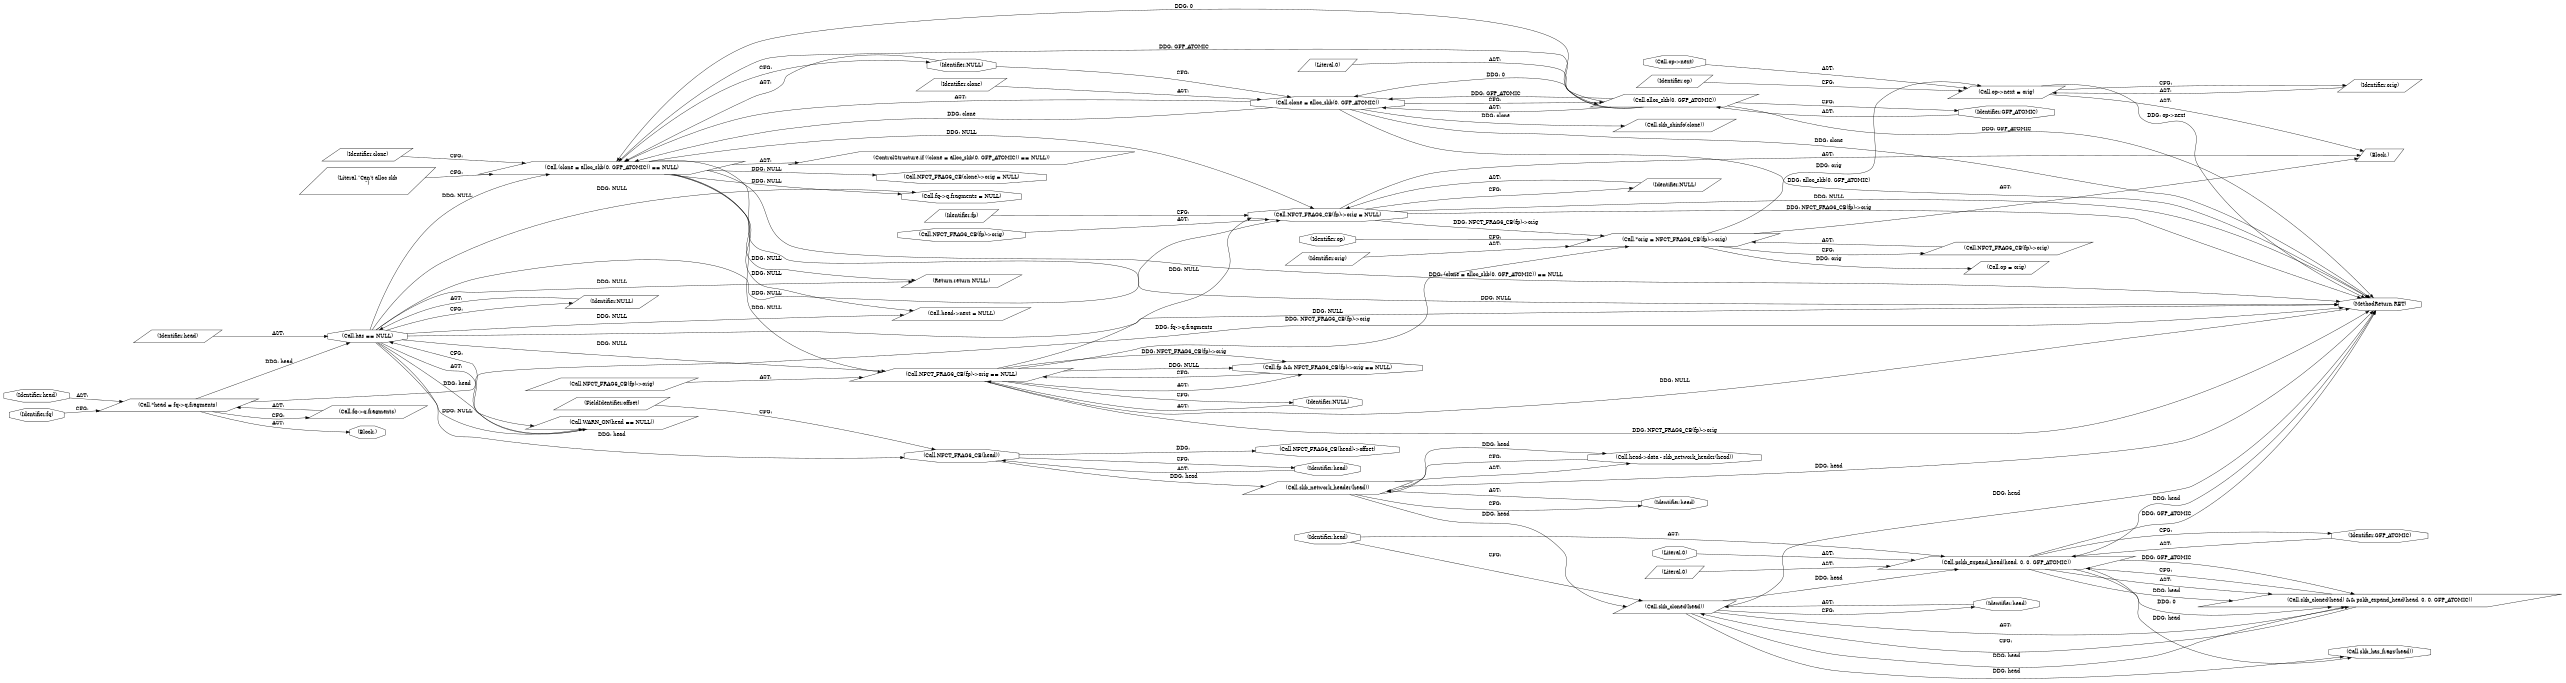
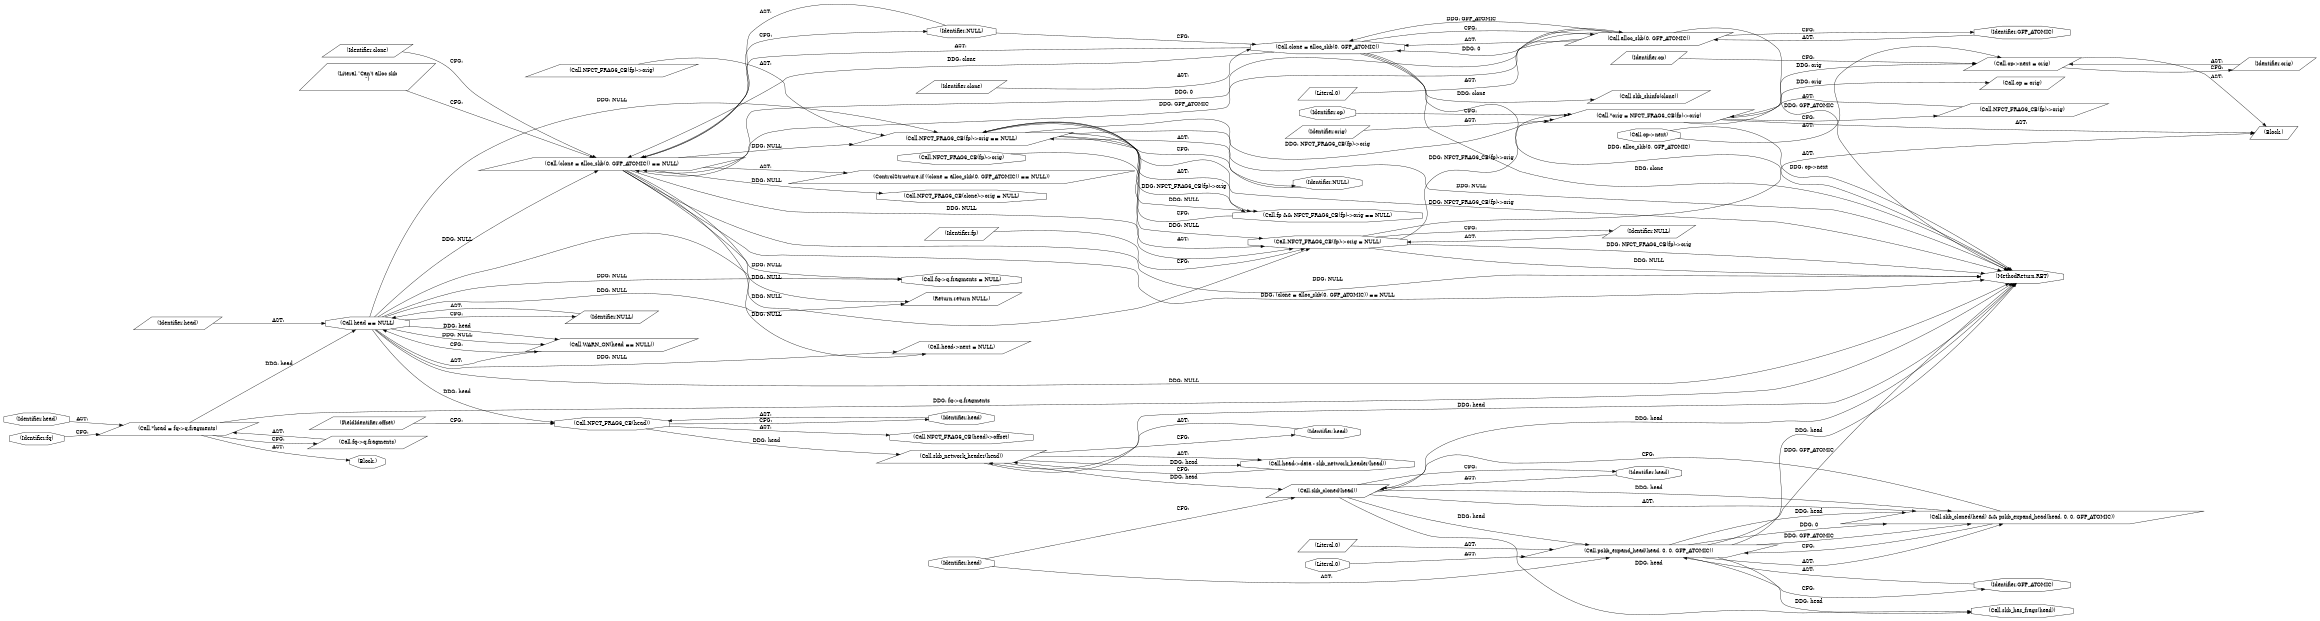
(2195, 158) -> (1838, 180)
(368, 336) -> (368, 323)
(1184, 449) -> (767, 427)
